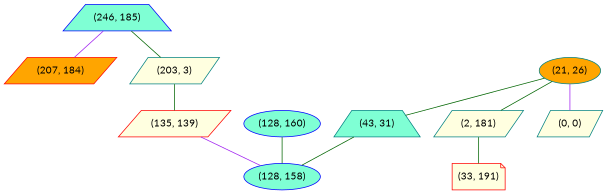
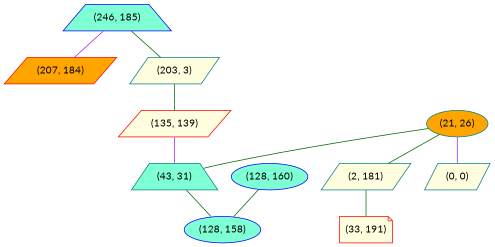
(231, 151) -> (175, 150)
